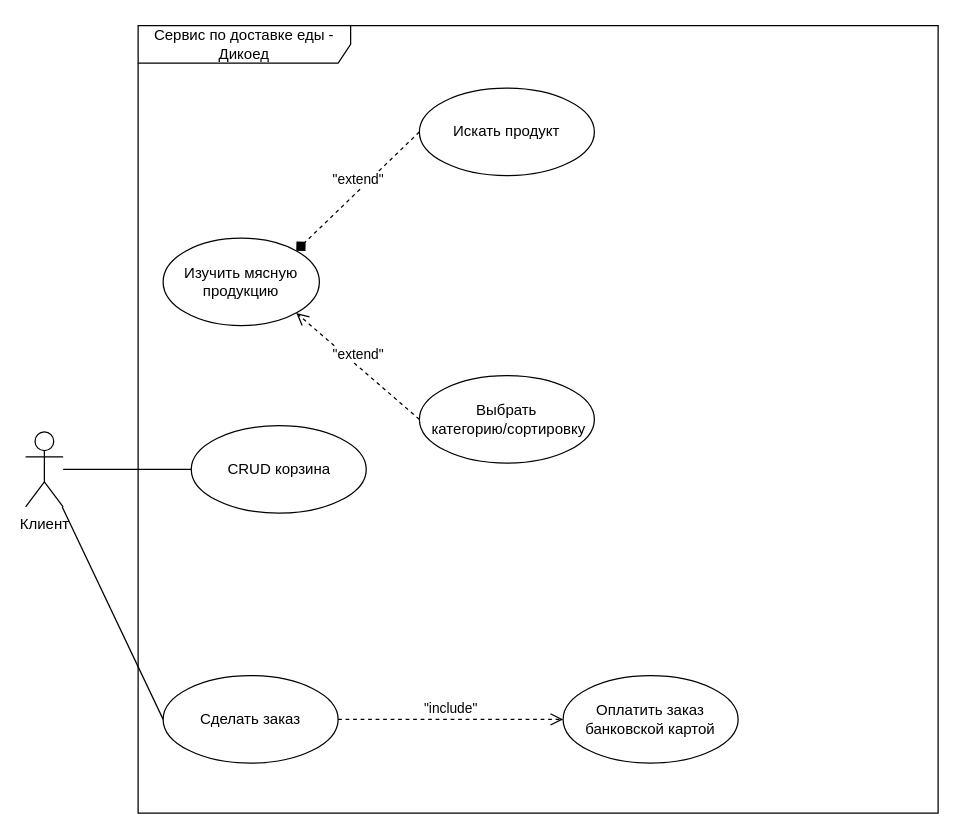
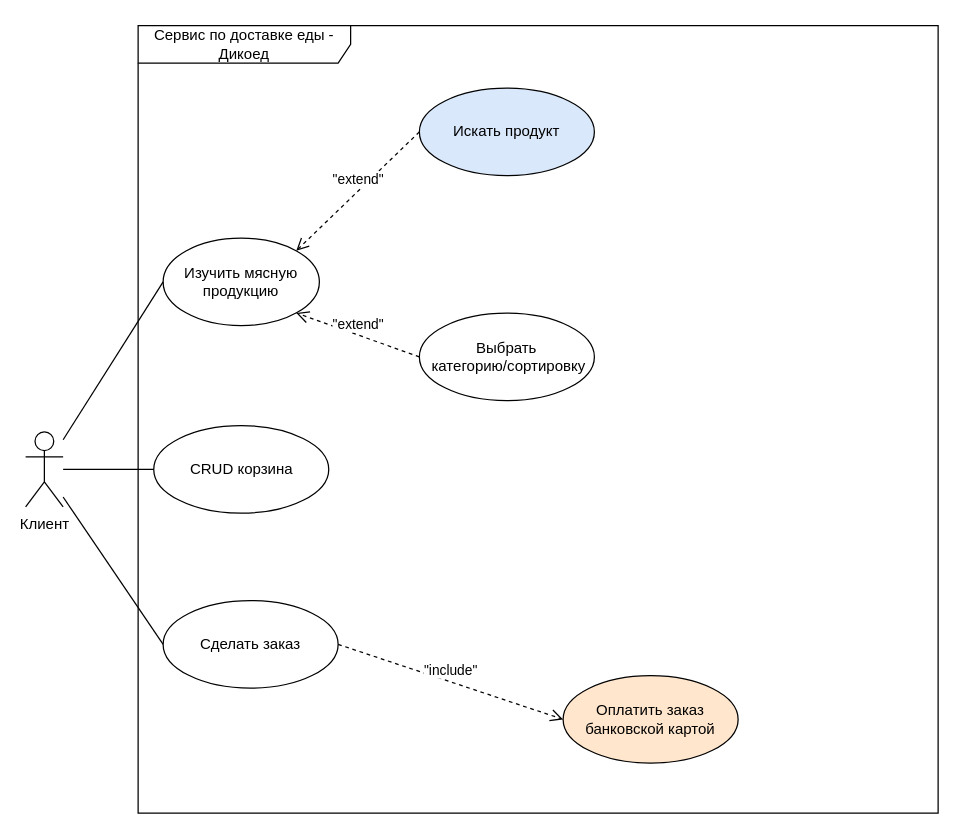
(507, 132) -> (507, 132)
(306, 242) -> (303, 245)
none -> (99, 383)
(507, 419) -> (507, 357)
(279, 469) -> (241, 469)
(251, 719) -> (251, 644)
(651, 719) -> (651, 719)
